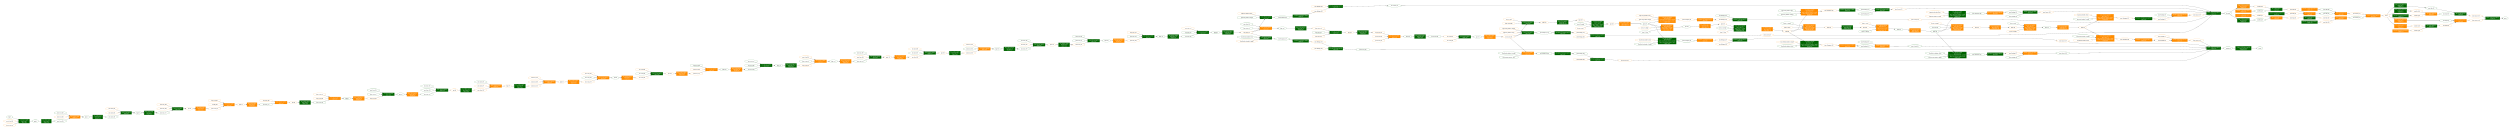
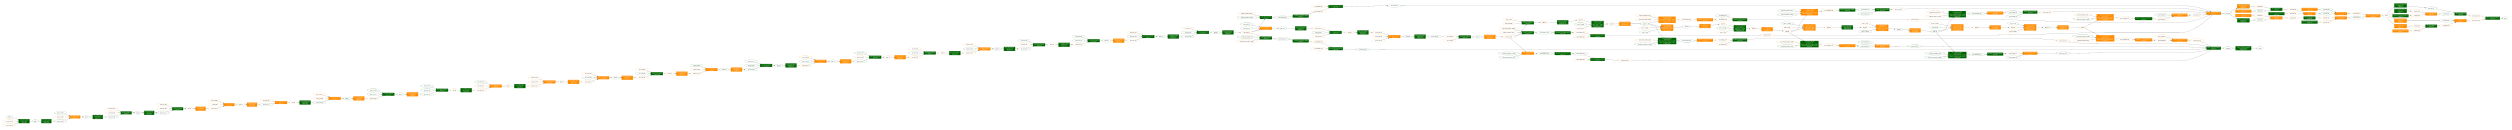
(2214, 13) -> (2214, 13)
none -> (1754, 29)
